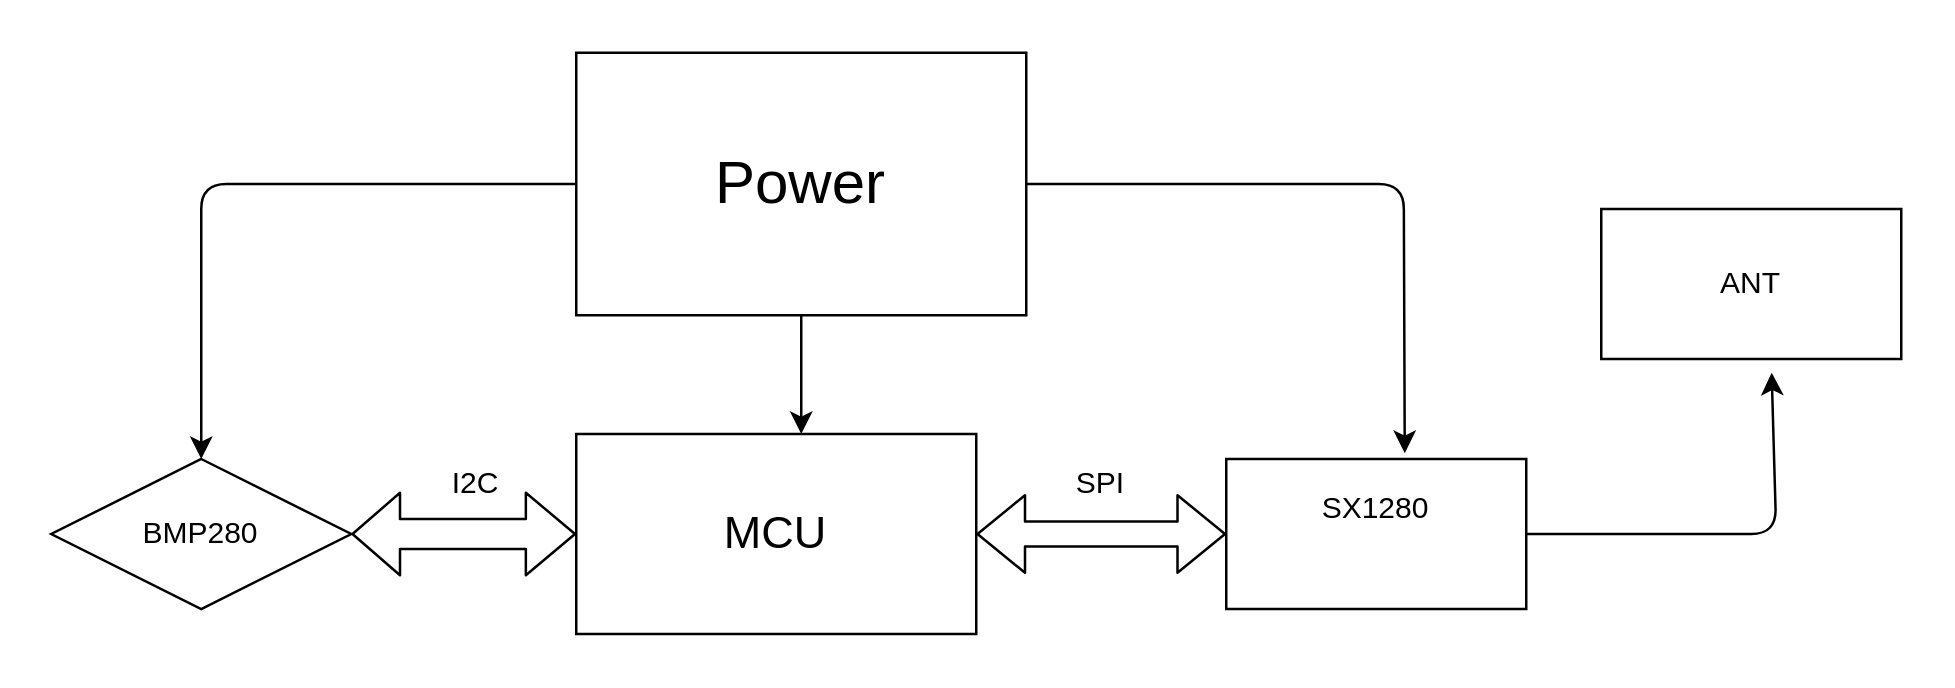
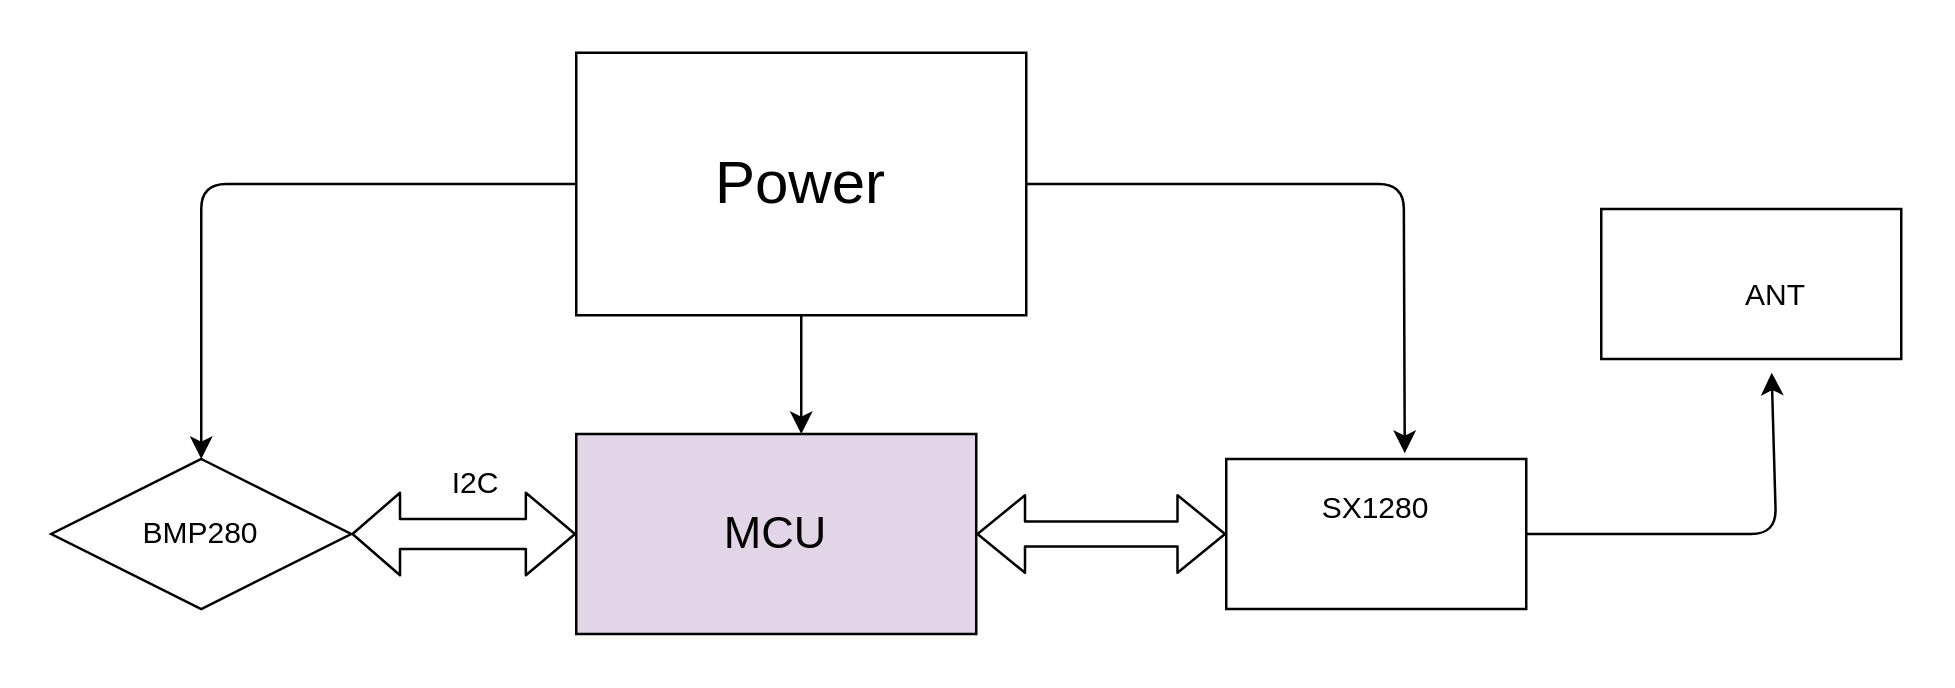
(1751, 284) -> (1776, 296)
(1101, 484) -> none
(776, 534) -> (776, 534)
